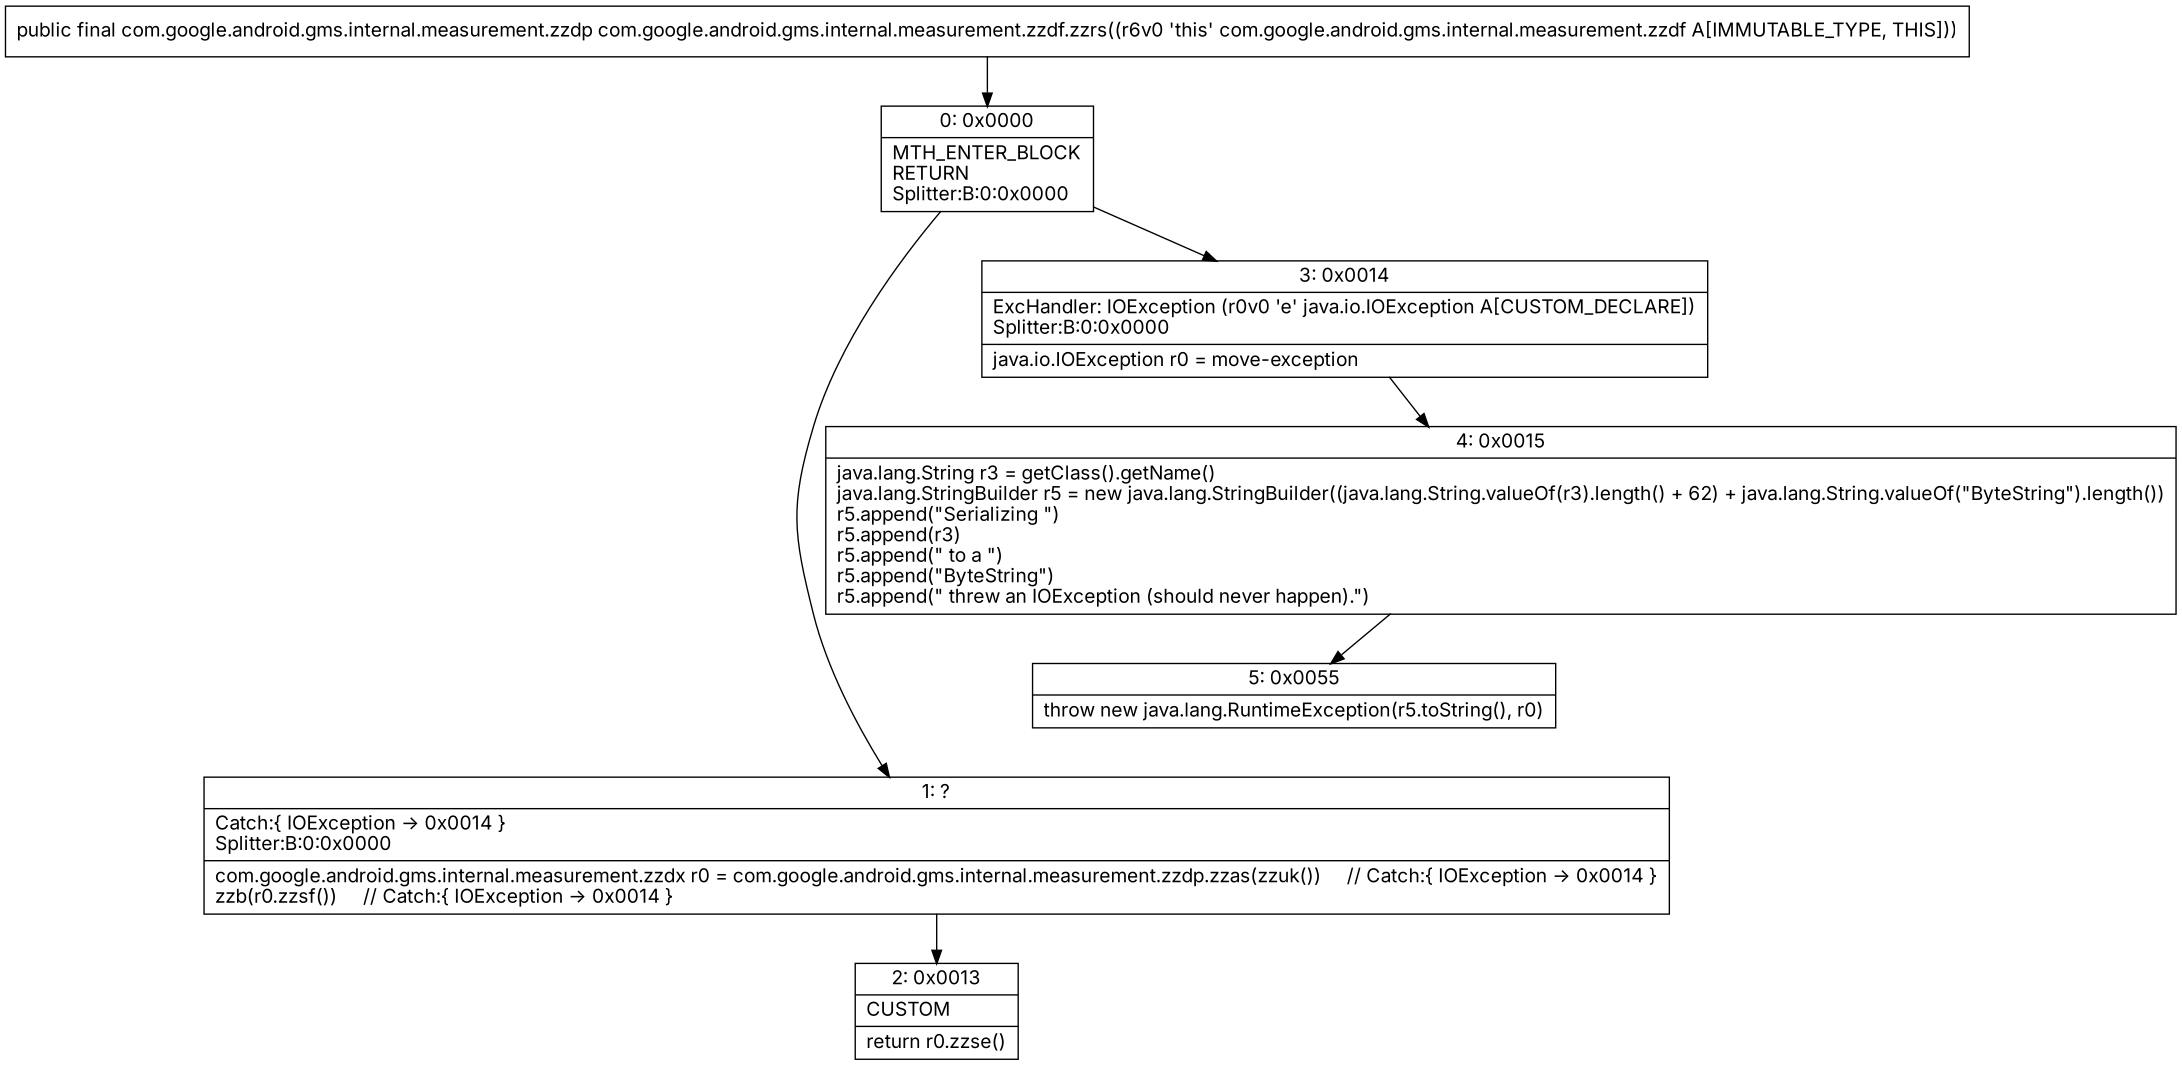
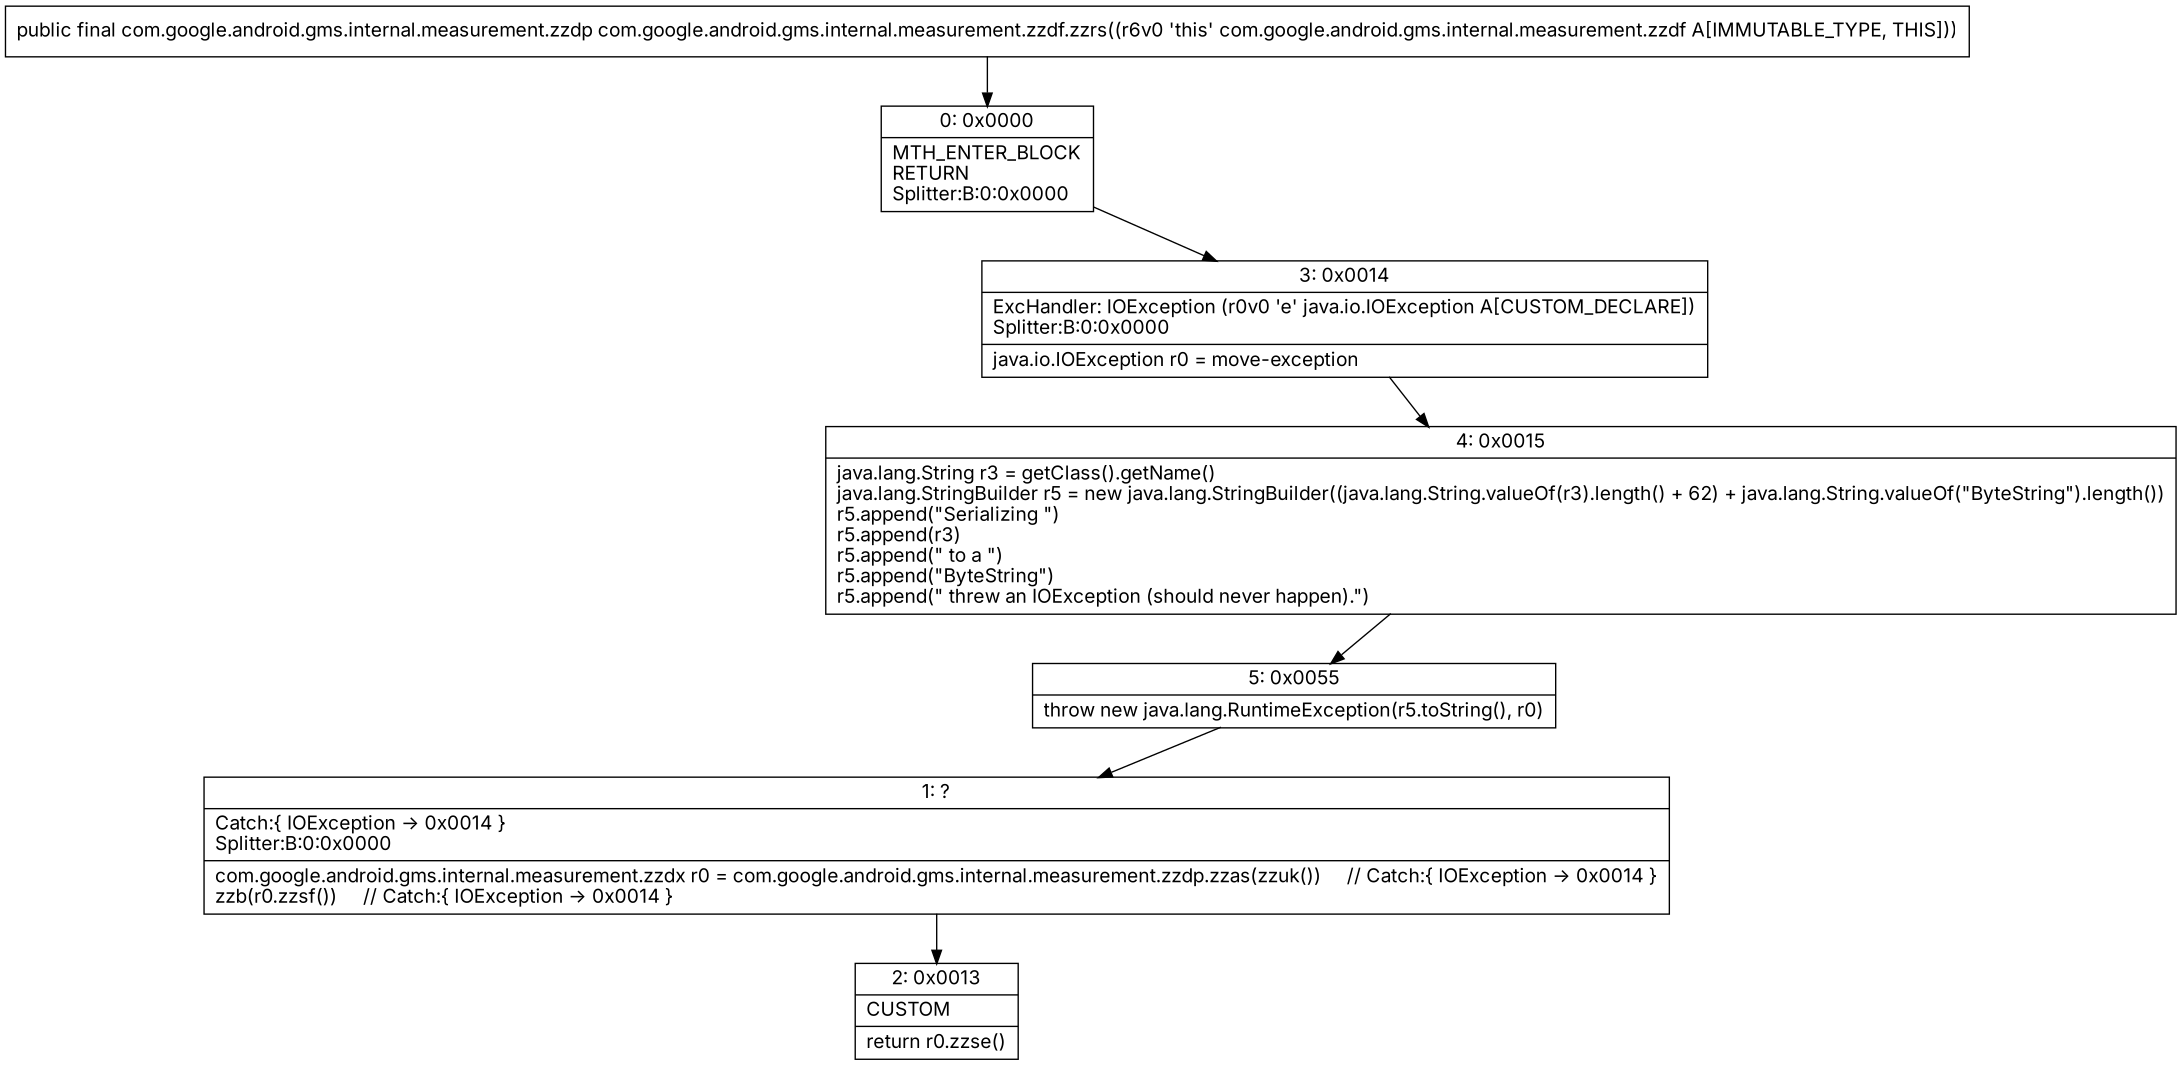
(801, 478) -> (1166, 750)
